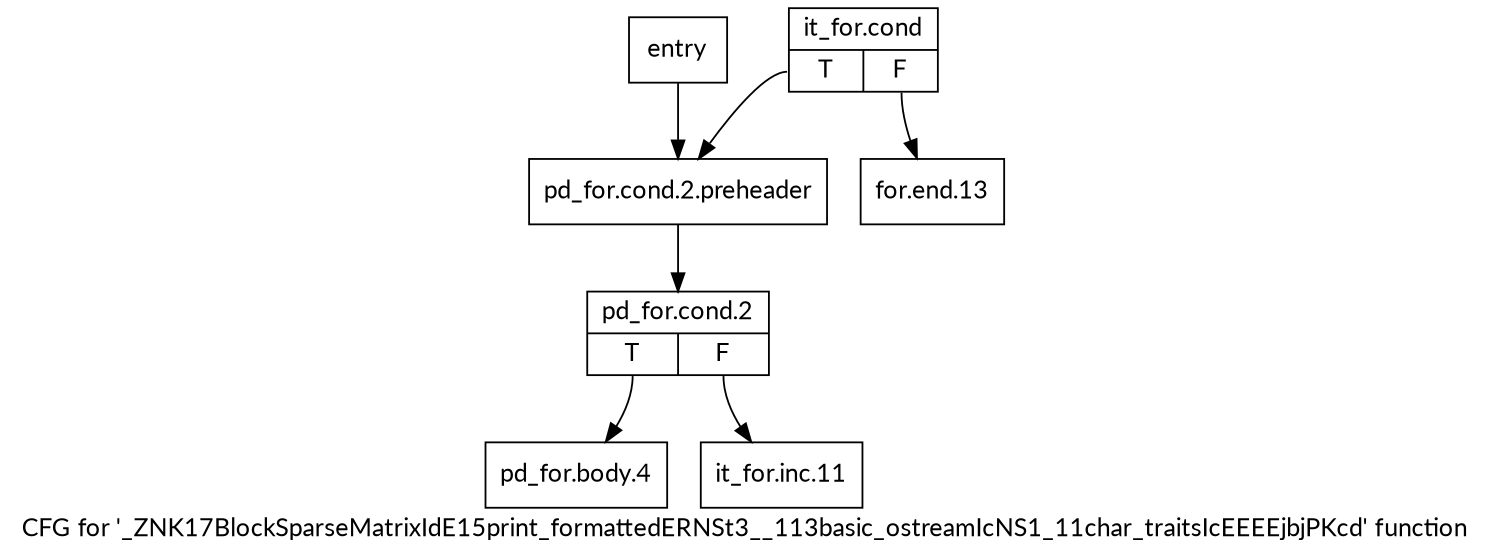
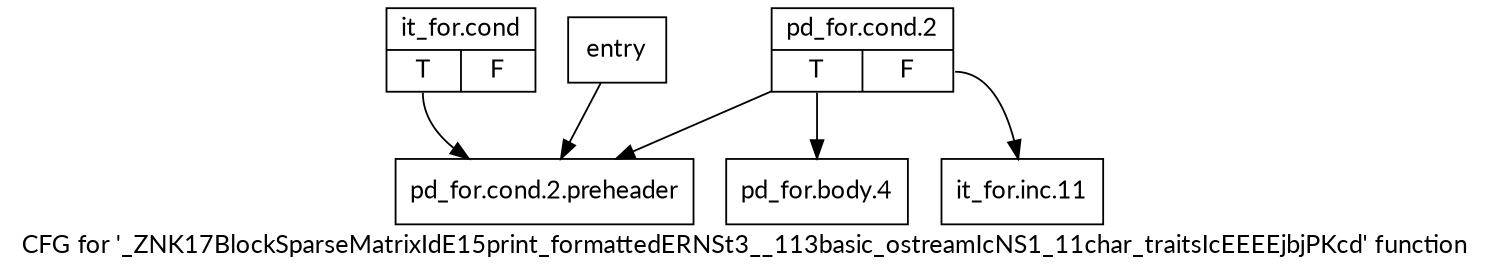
(932, 192) -> none
(678, 249) -> (702, 121)
